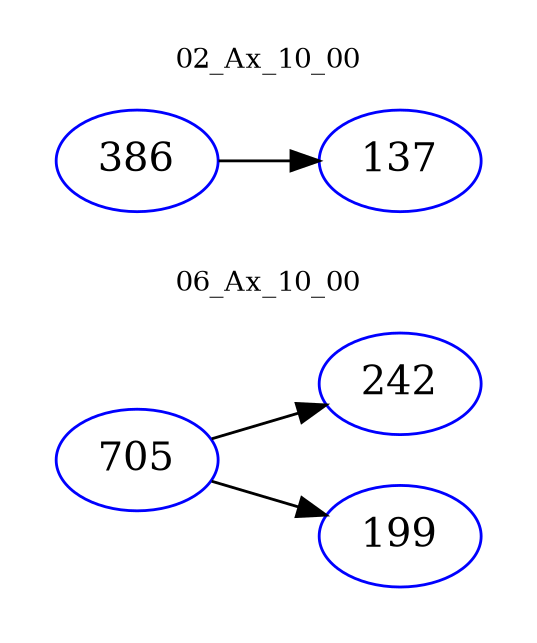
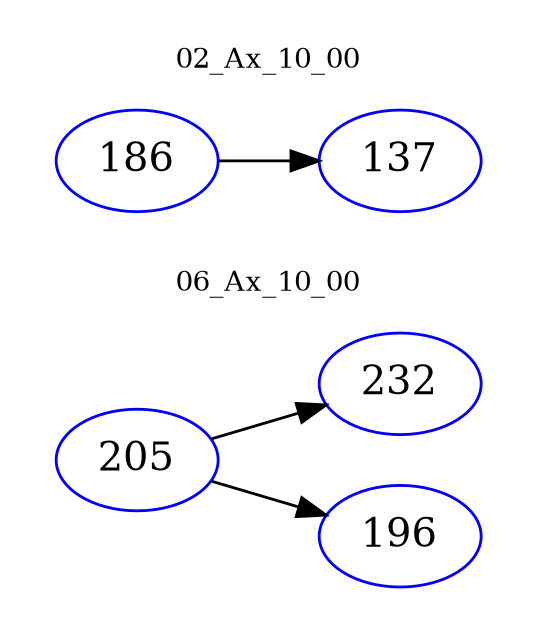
(137, 161) -> (137, 161)
(400, 384) -> (400, 384)
(137, 460) -> (137, 460)
(400, 536) -> (400, 536)
